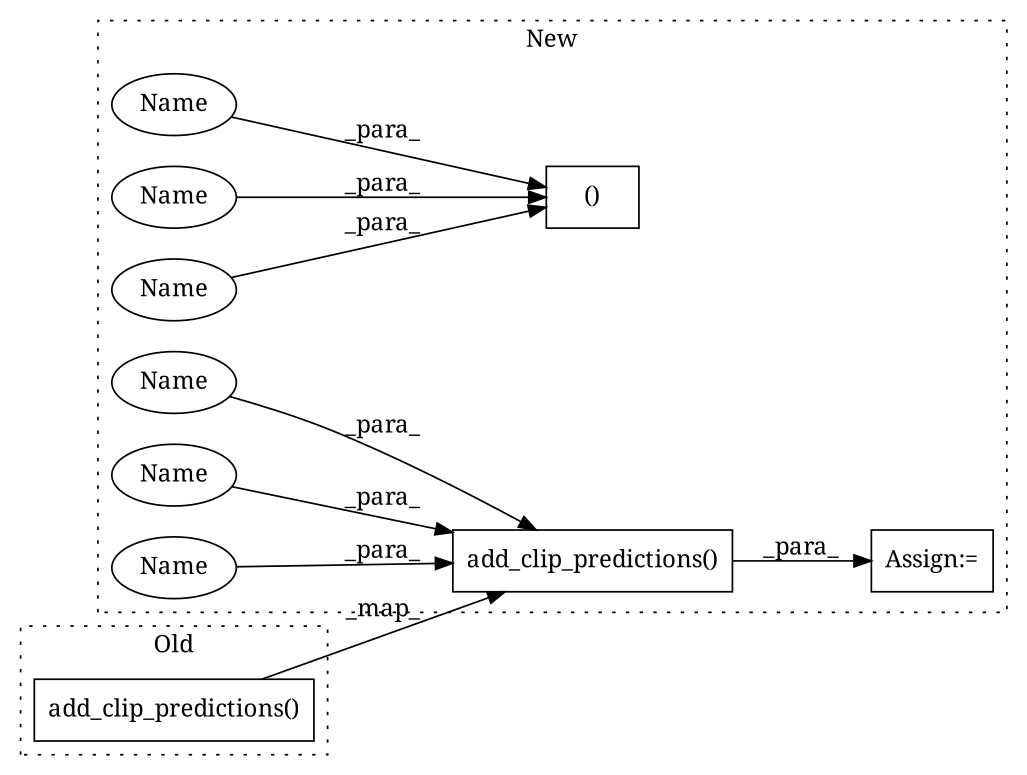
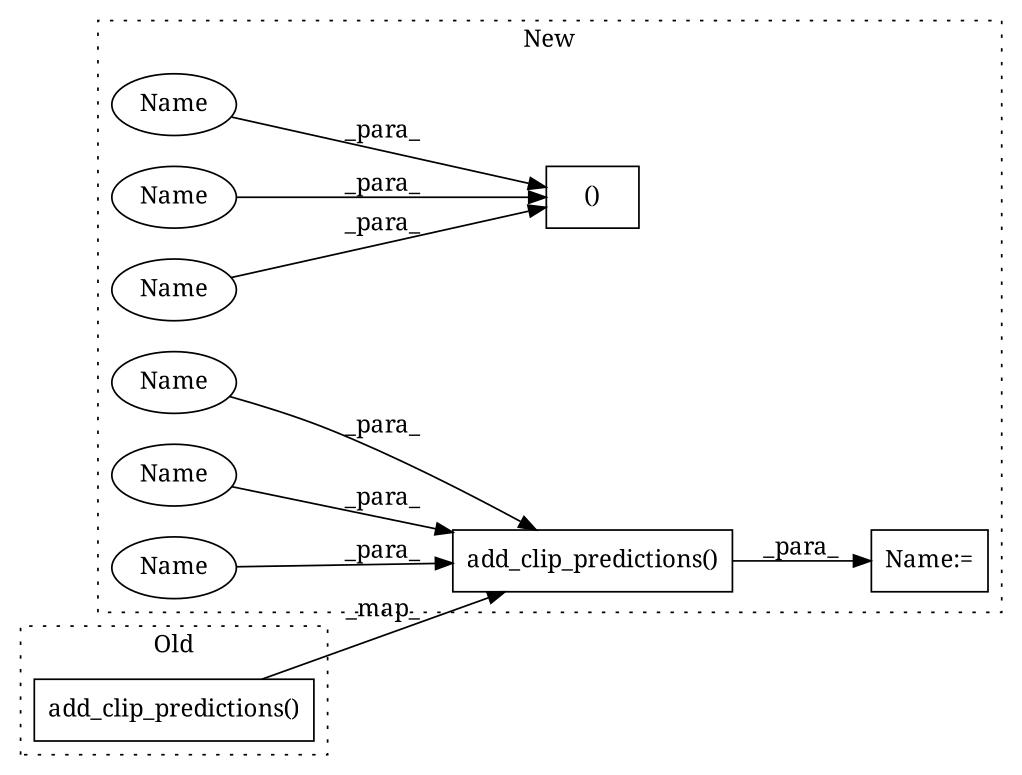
(932, 561) -> (930, 561)
